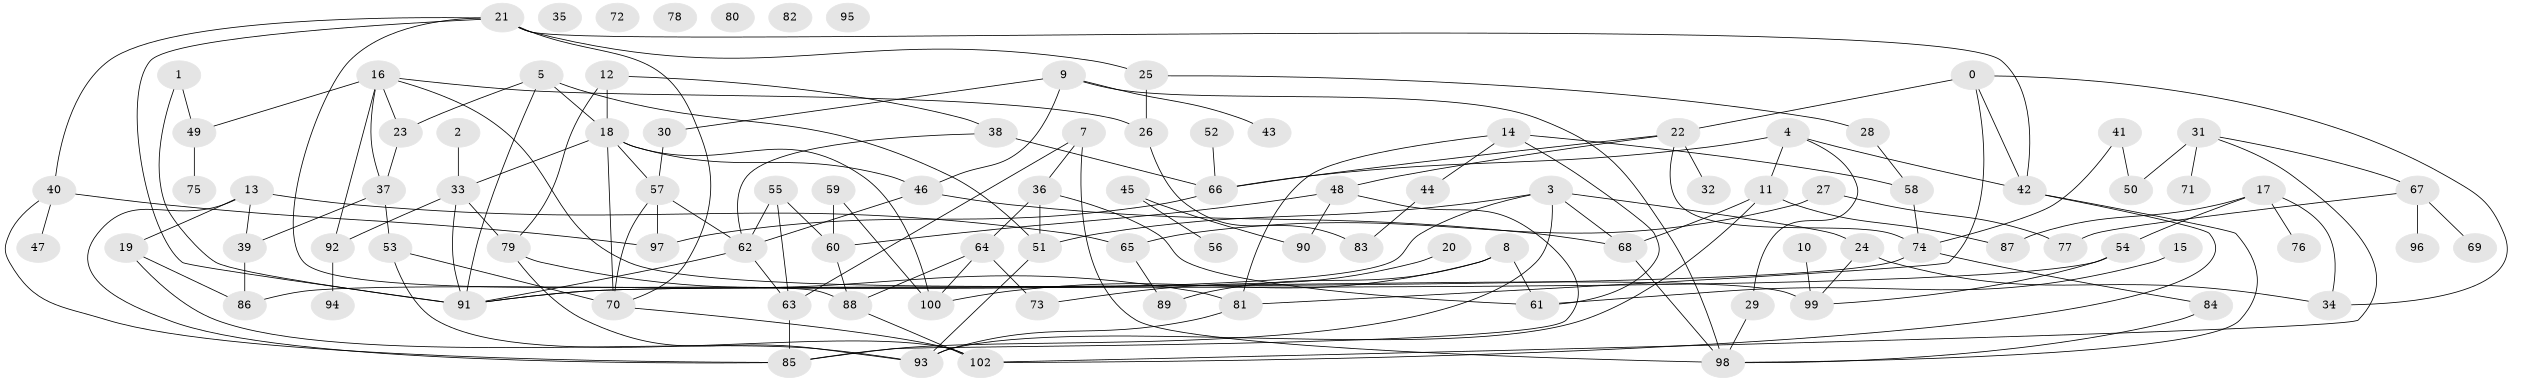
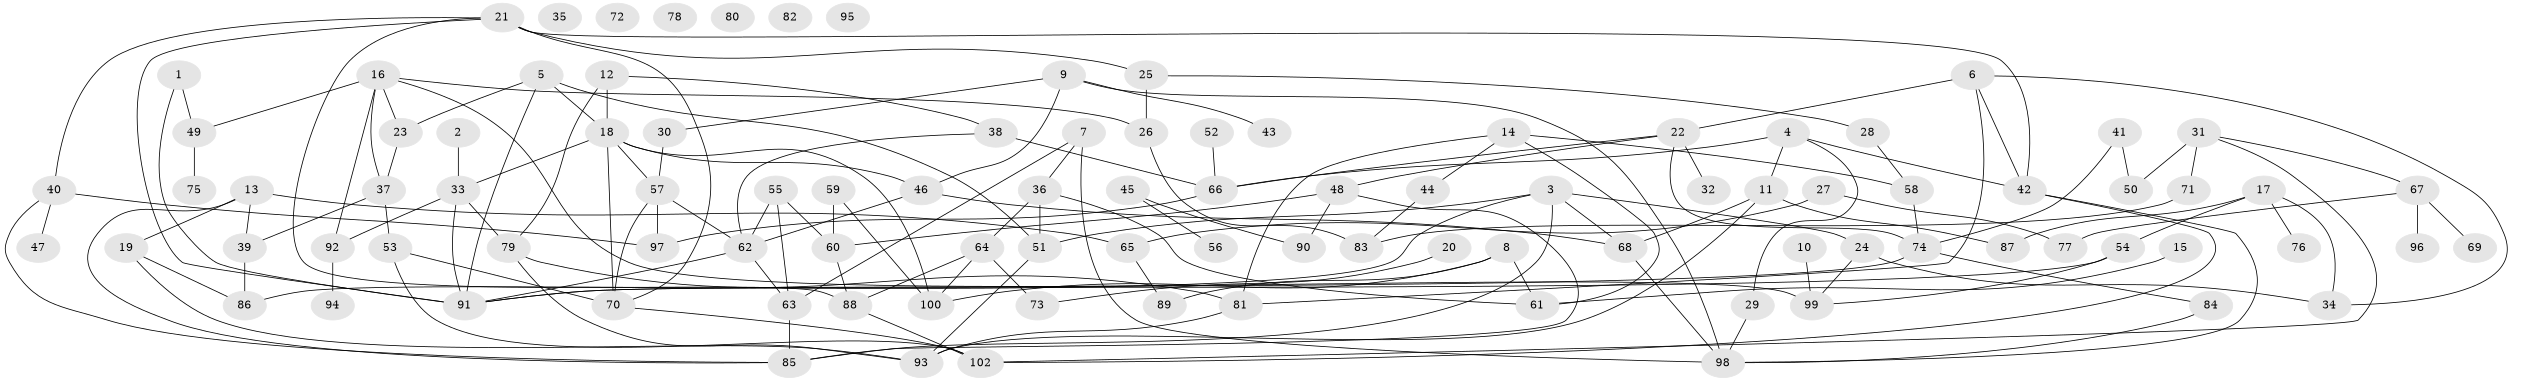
(1973, 75) -> (1973, 75)
none -> (1638, 225)
